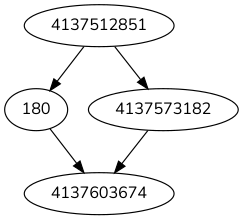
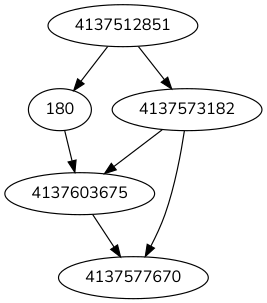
(99, 194) -> (80, 194)
none -> (133, 278)
